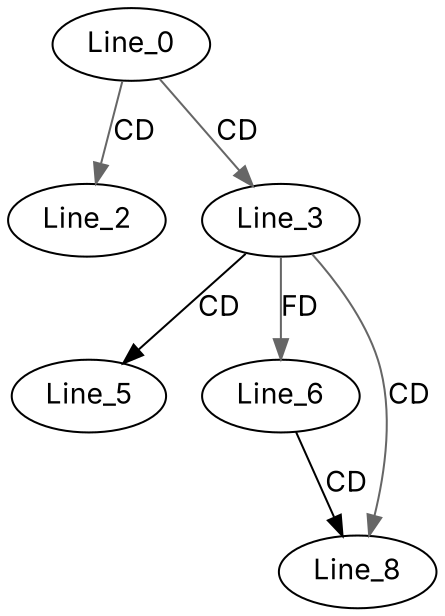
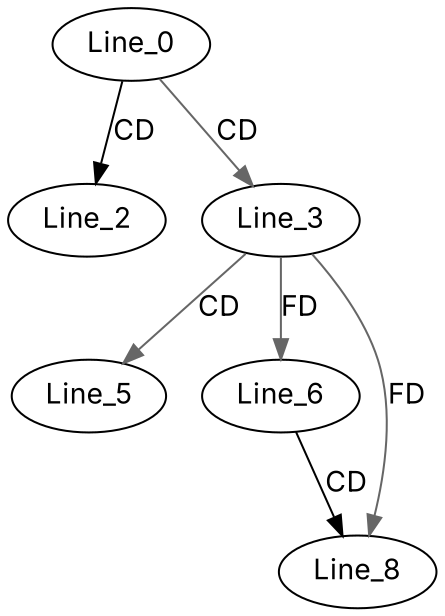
(112, 122) -> (112, 122)
(192, 302) -> (192, 302)
(409, 396) -> (407, 396)
